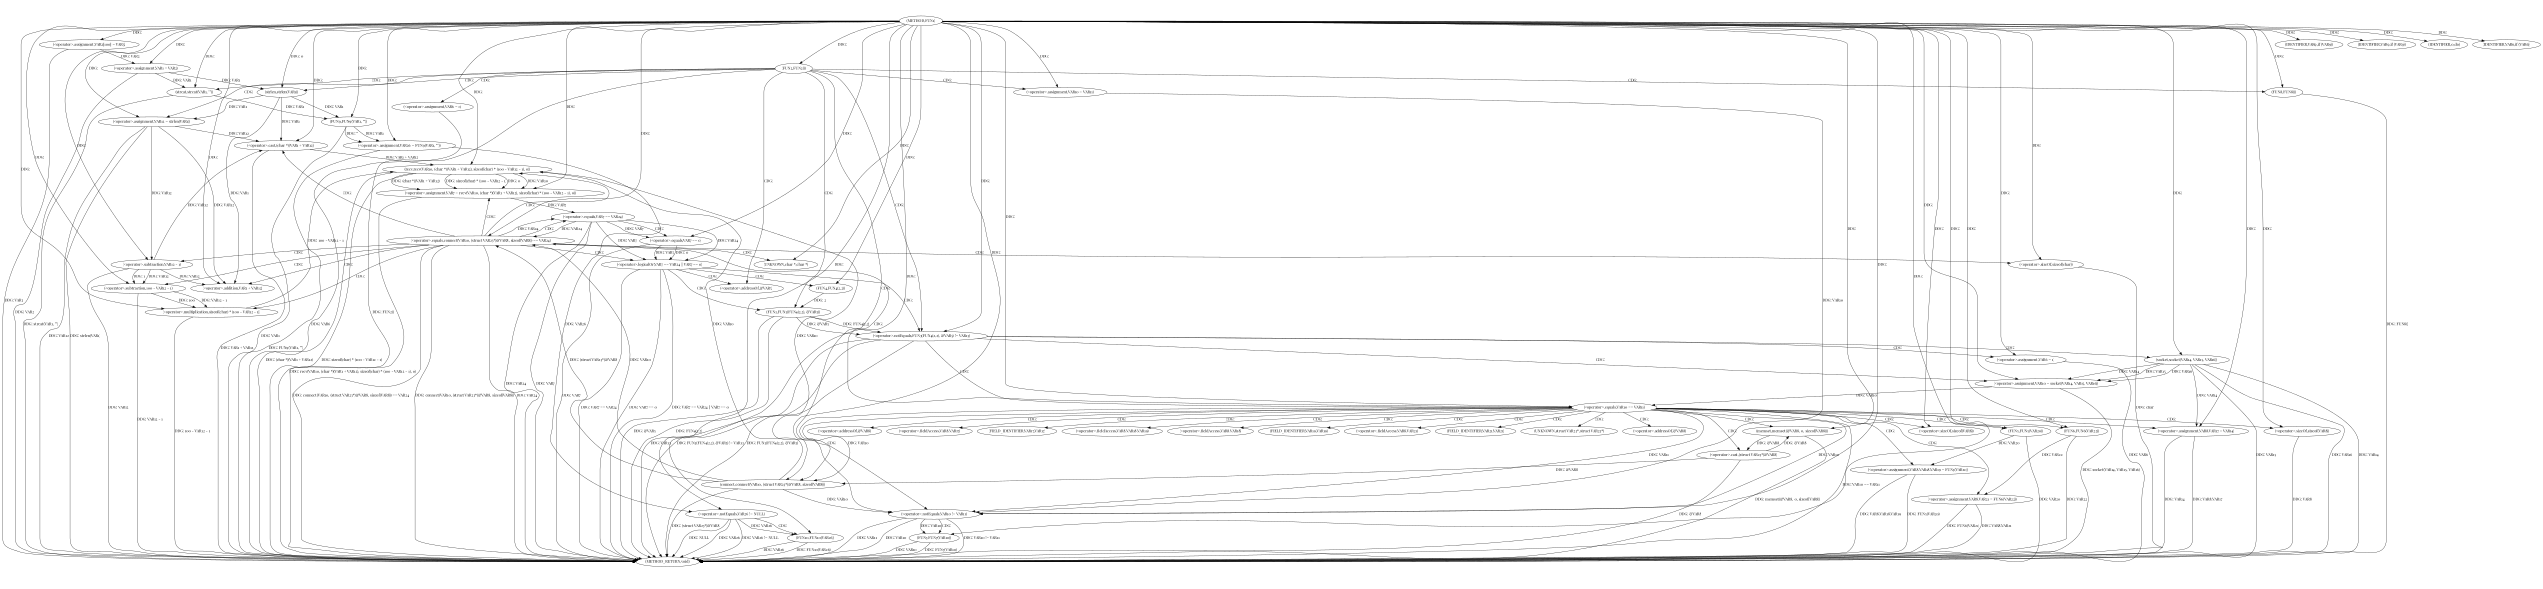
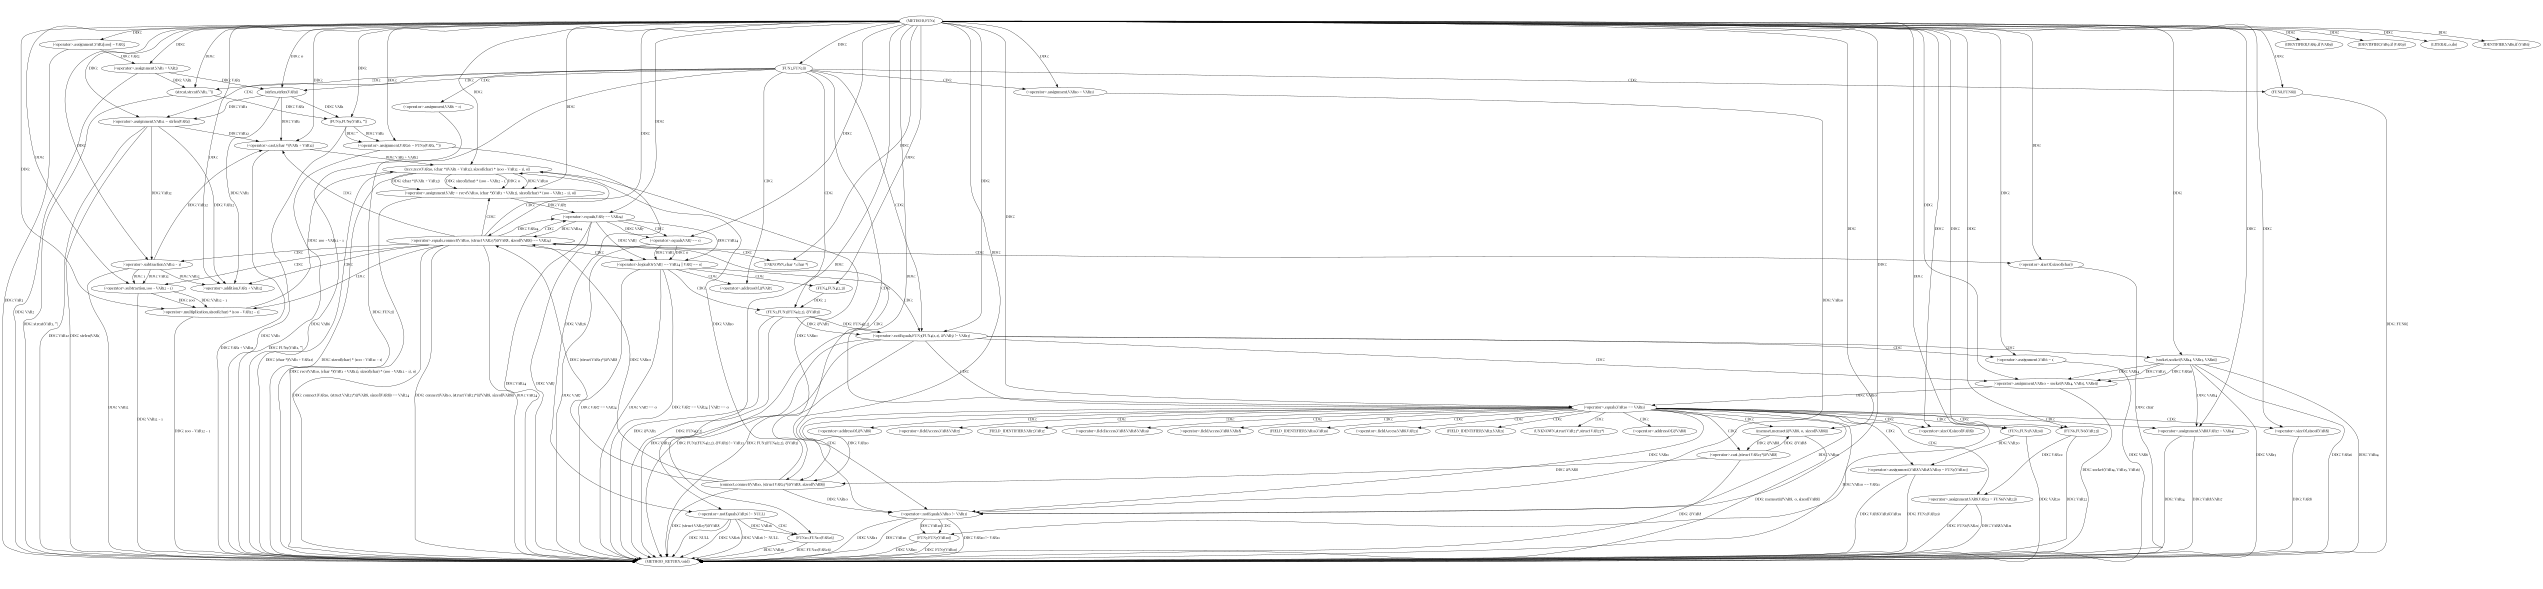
none -> (683, 36)
(2444, 45) -> (2444, 45)
